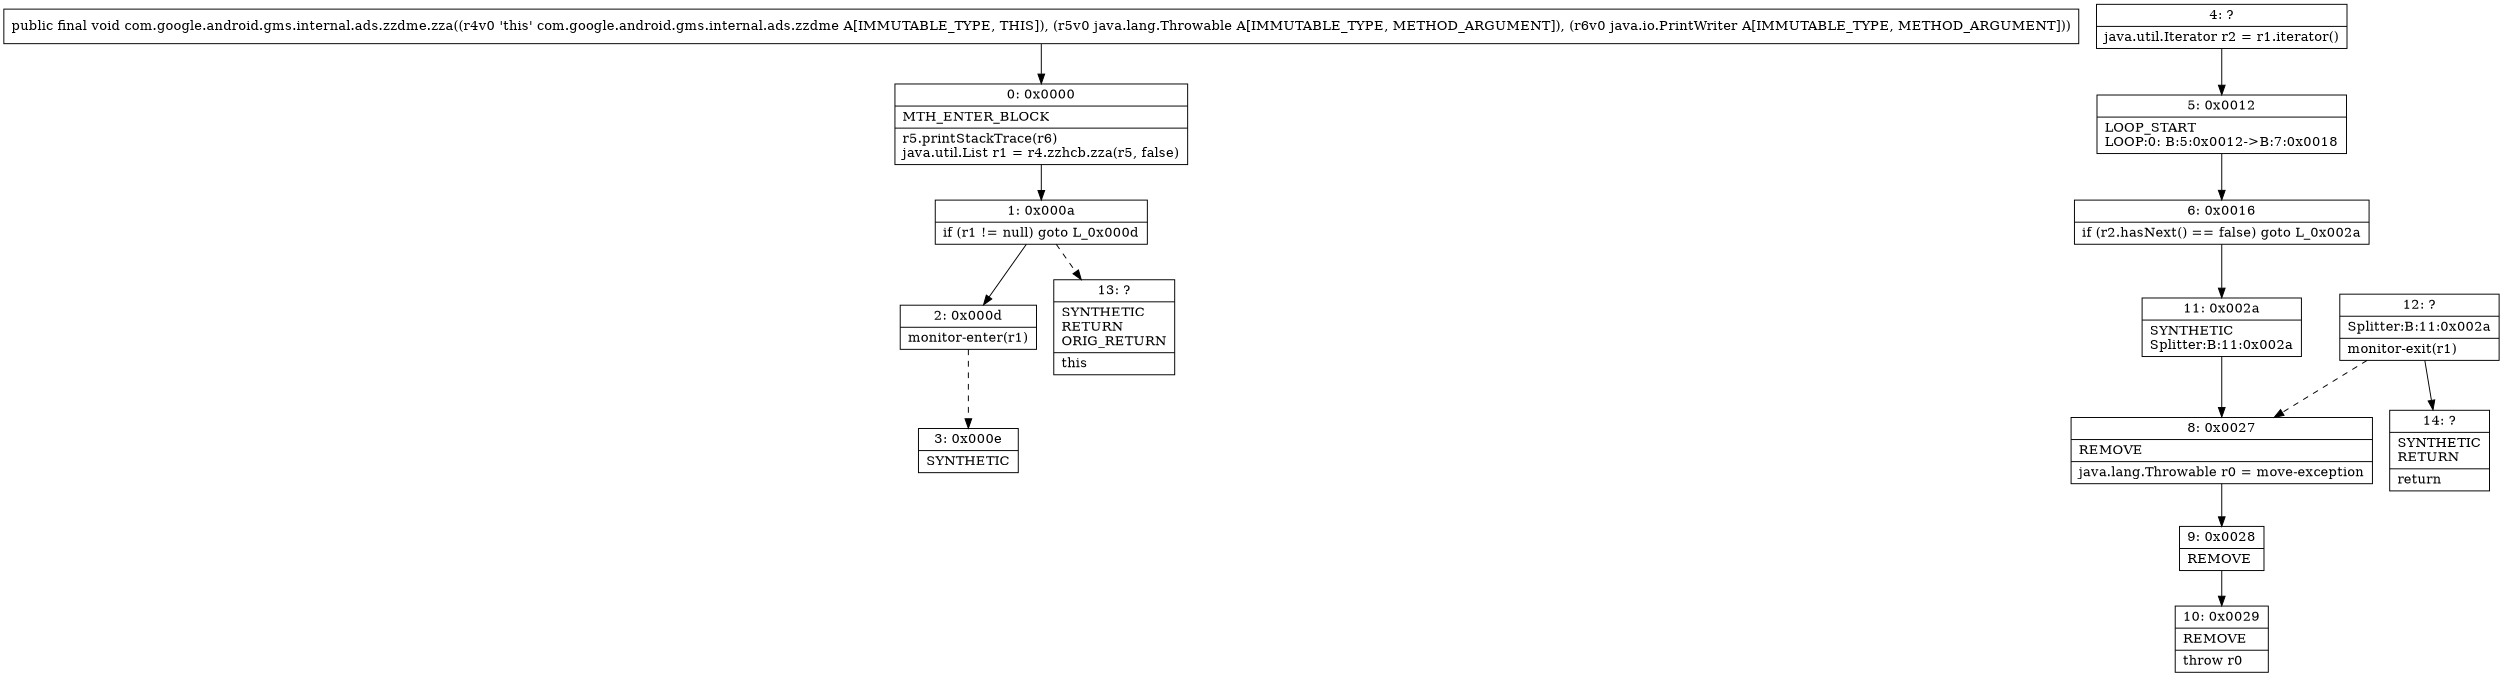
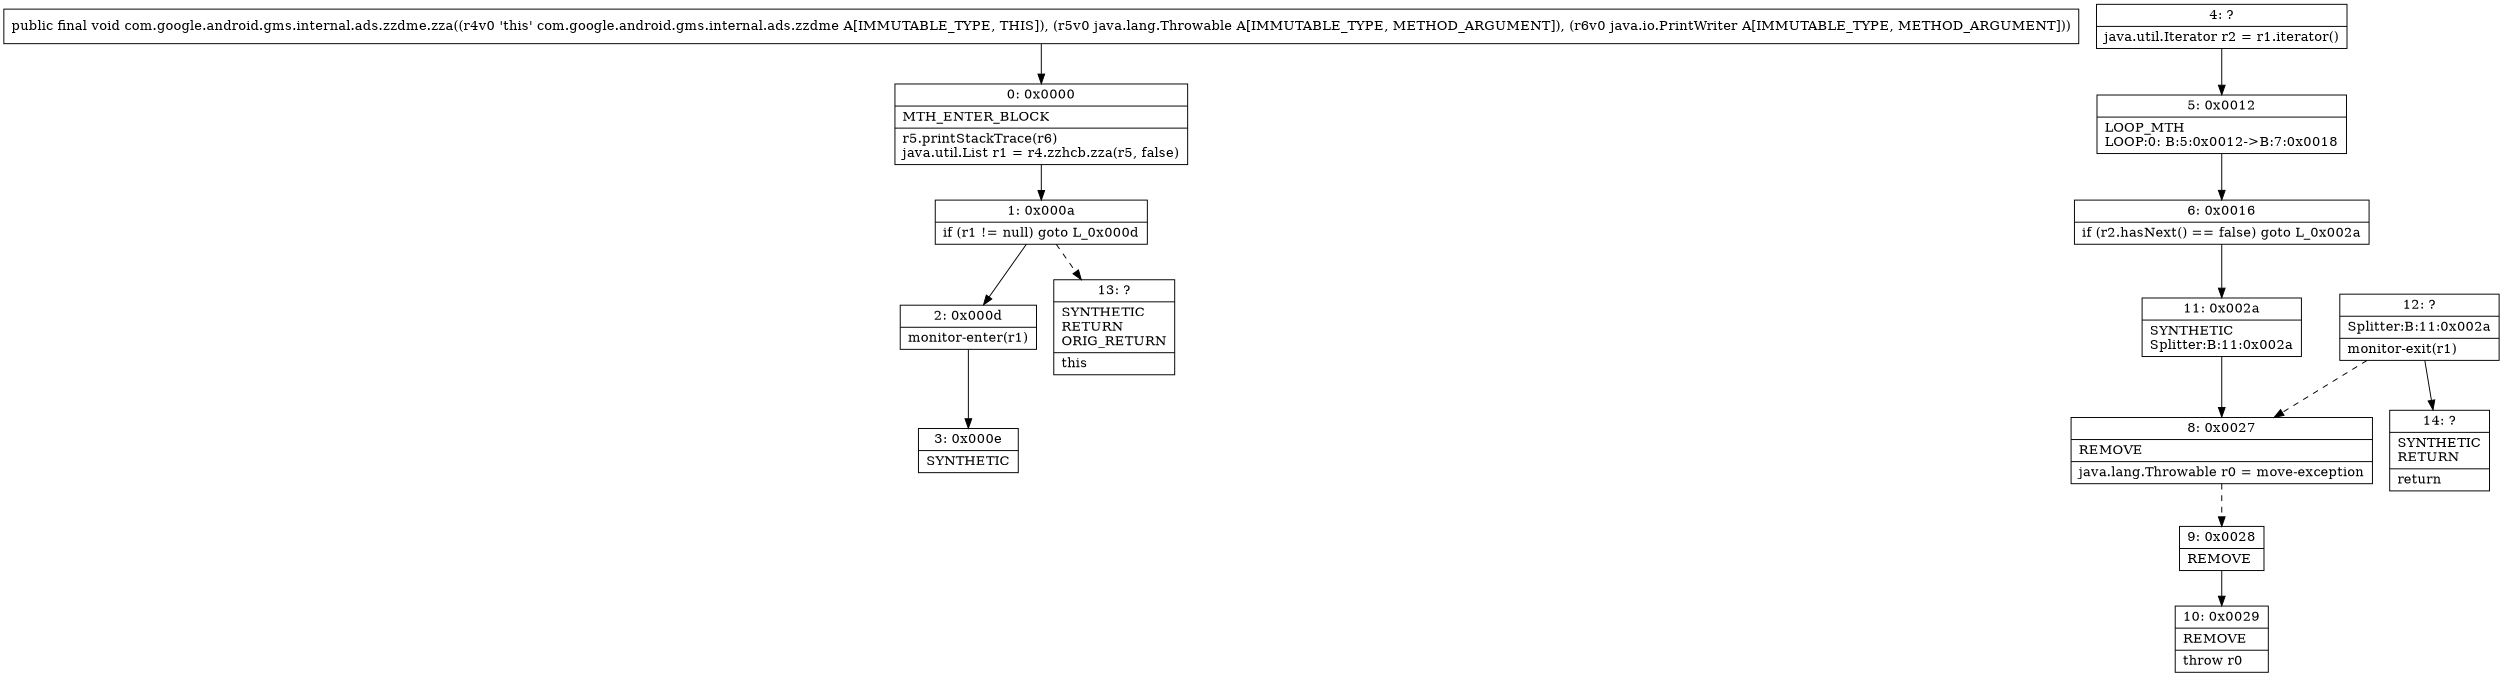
(2151, 128) -> (2145, 128)
(968, 384) -> (968, 384)
(2222, 500) -> (2222, 500)
